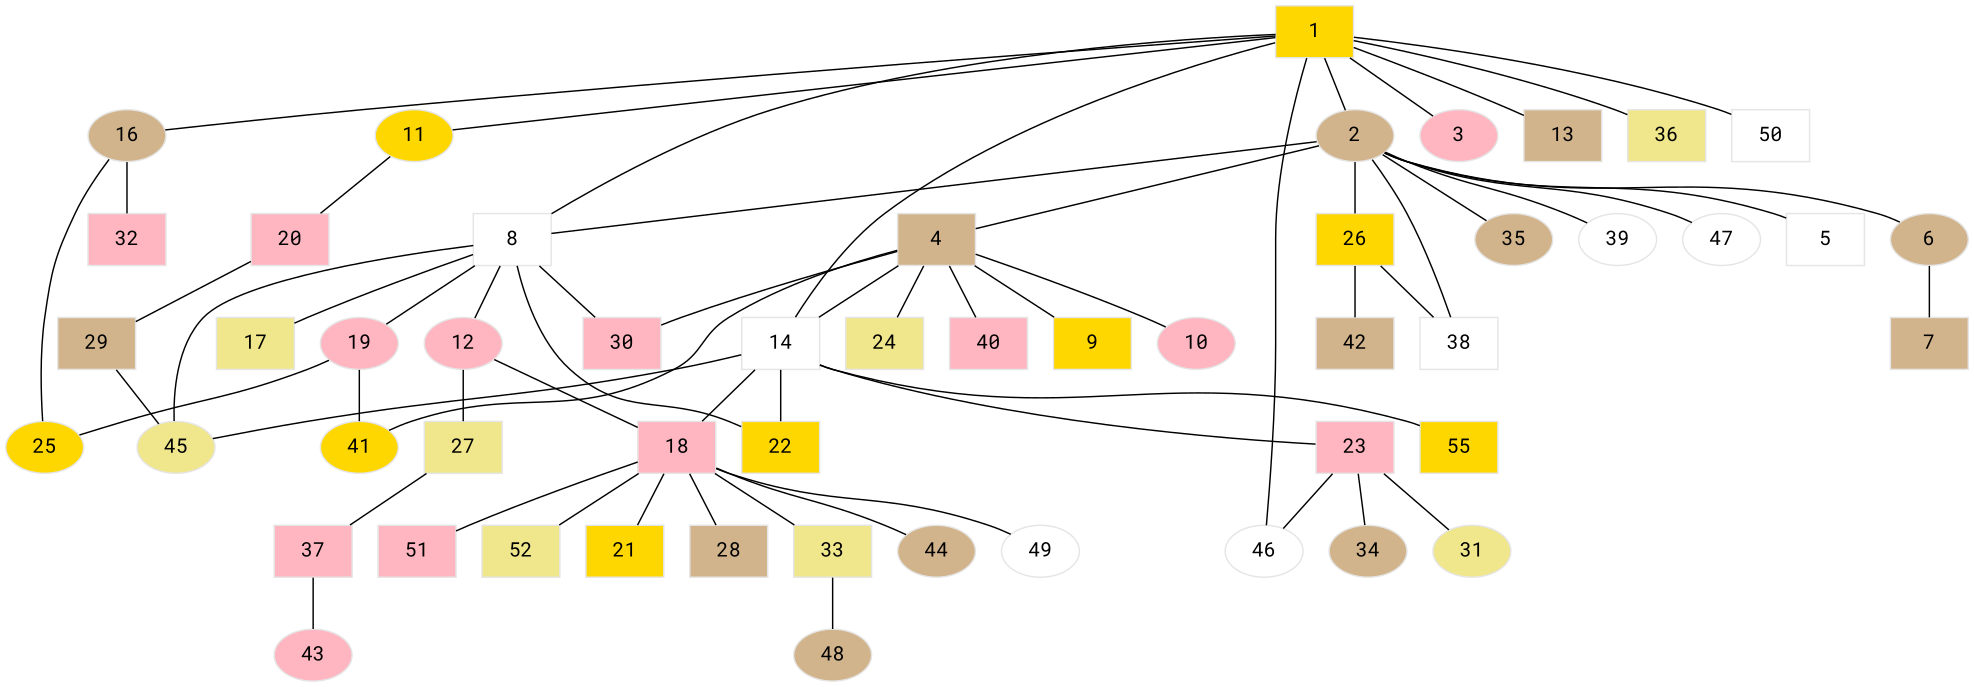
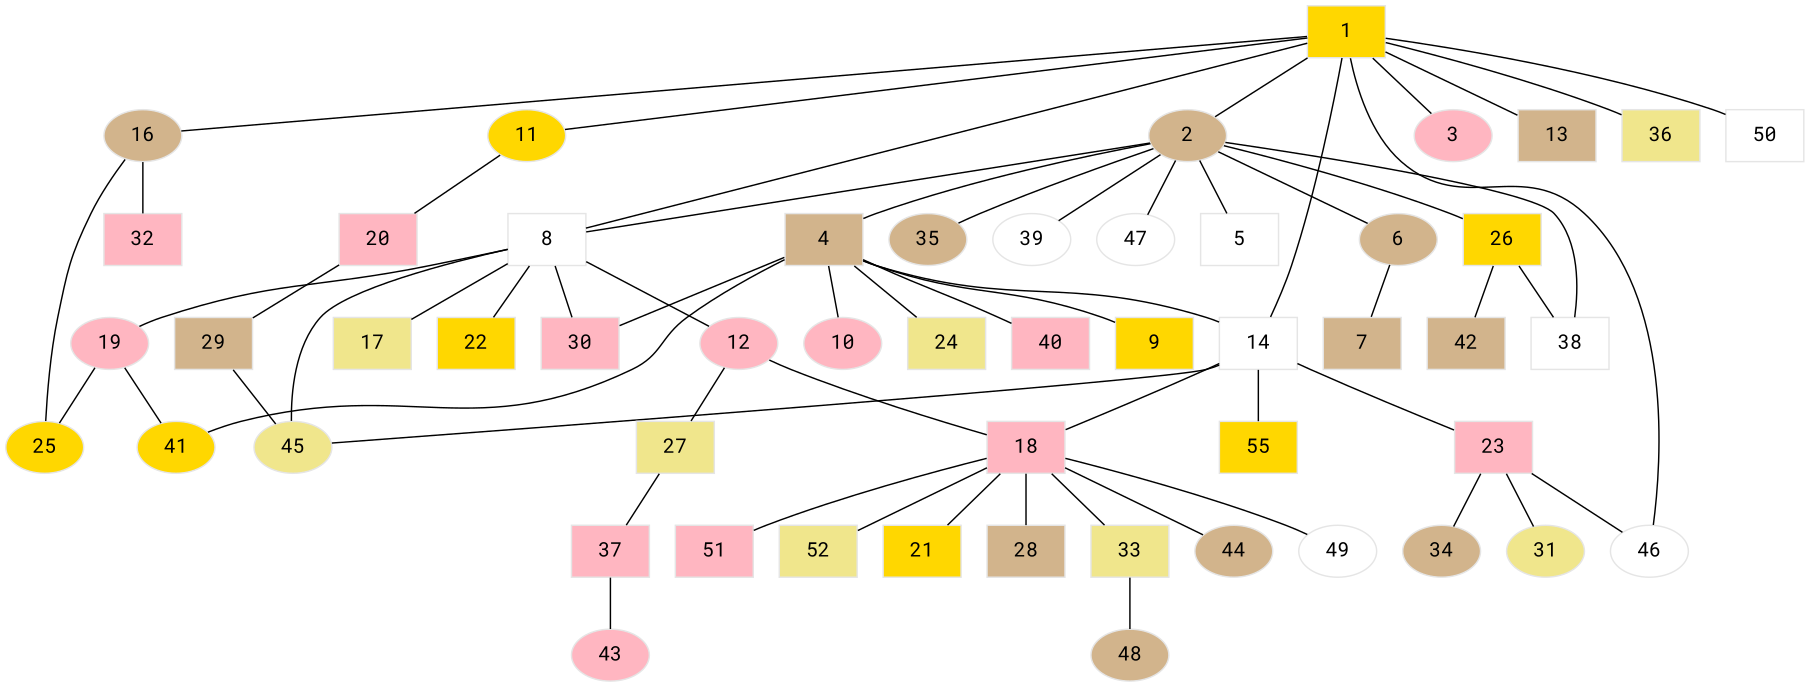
(781, 396) -> none
